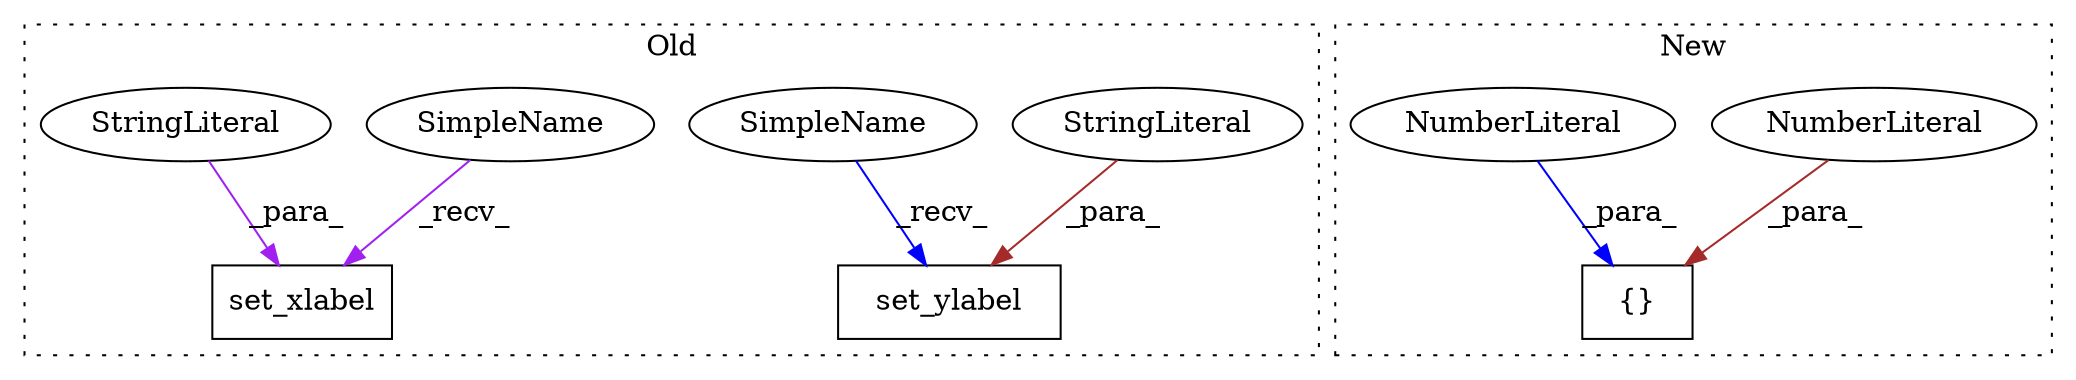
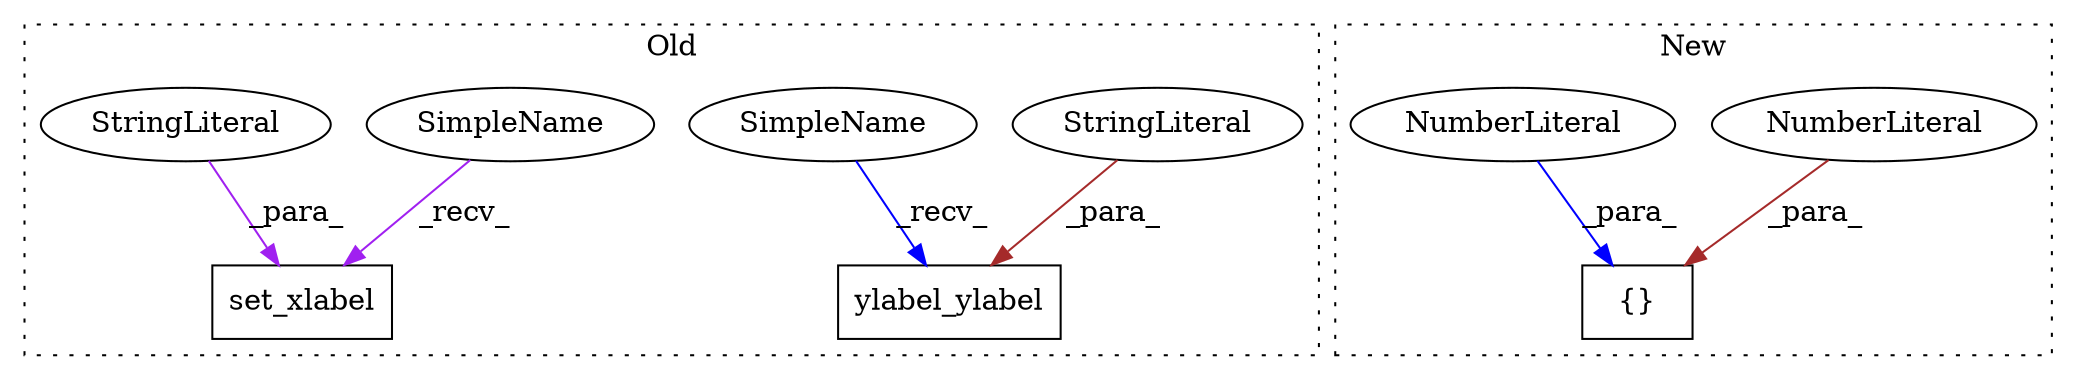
(949, 302) -> (949, 302)
